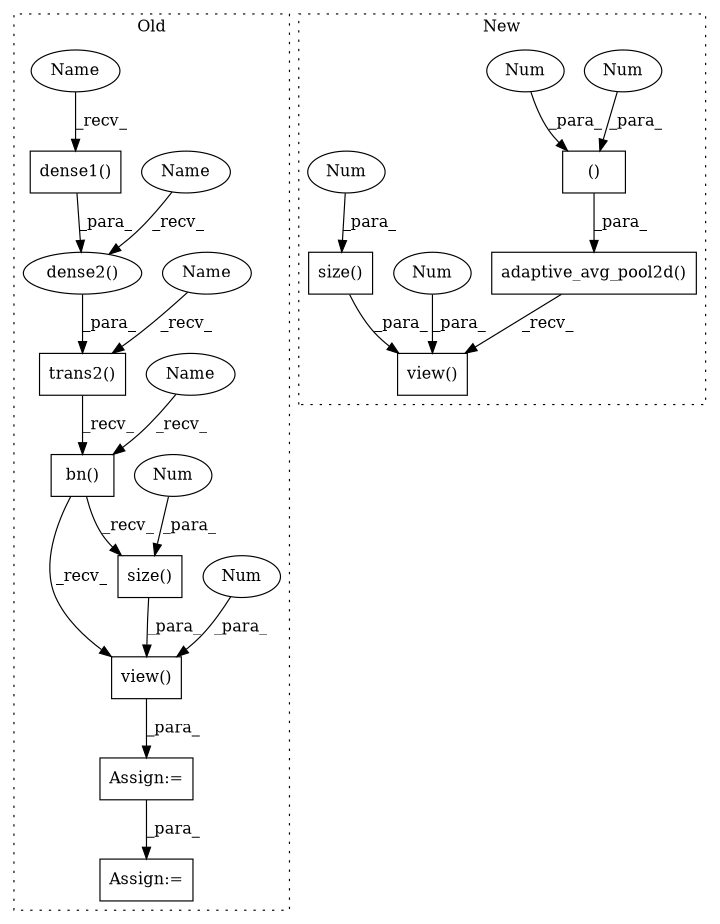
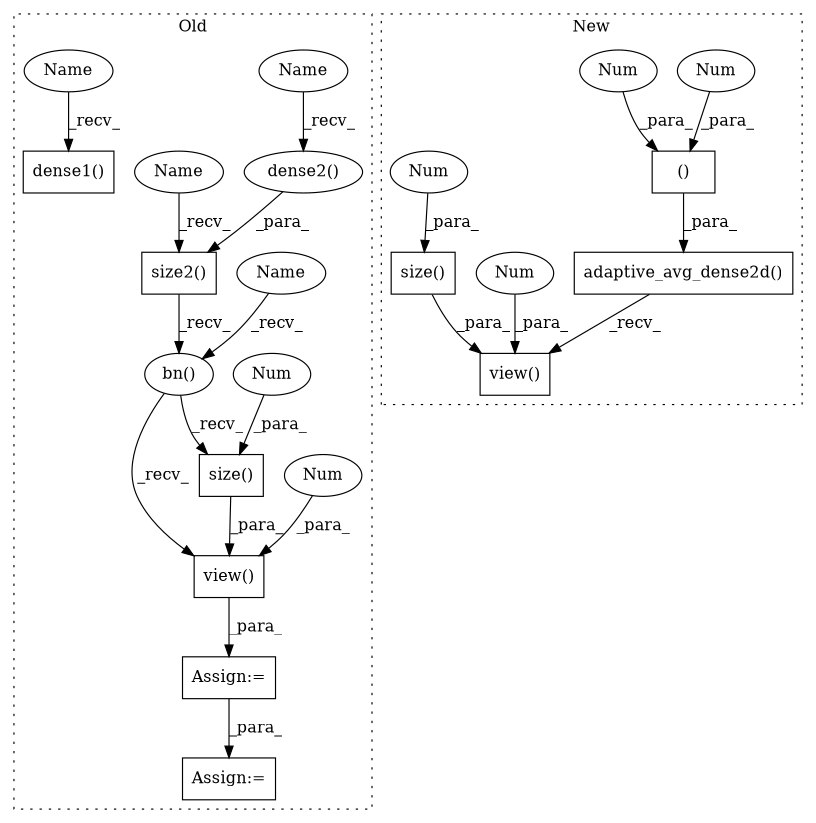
(79, 217) -> none
(594, 273) -> (684, 273)
(83, 374) -> (179, 273)
(83, 475) -> (179, 374)
